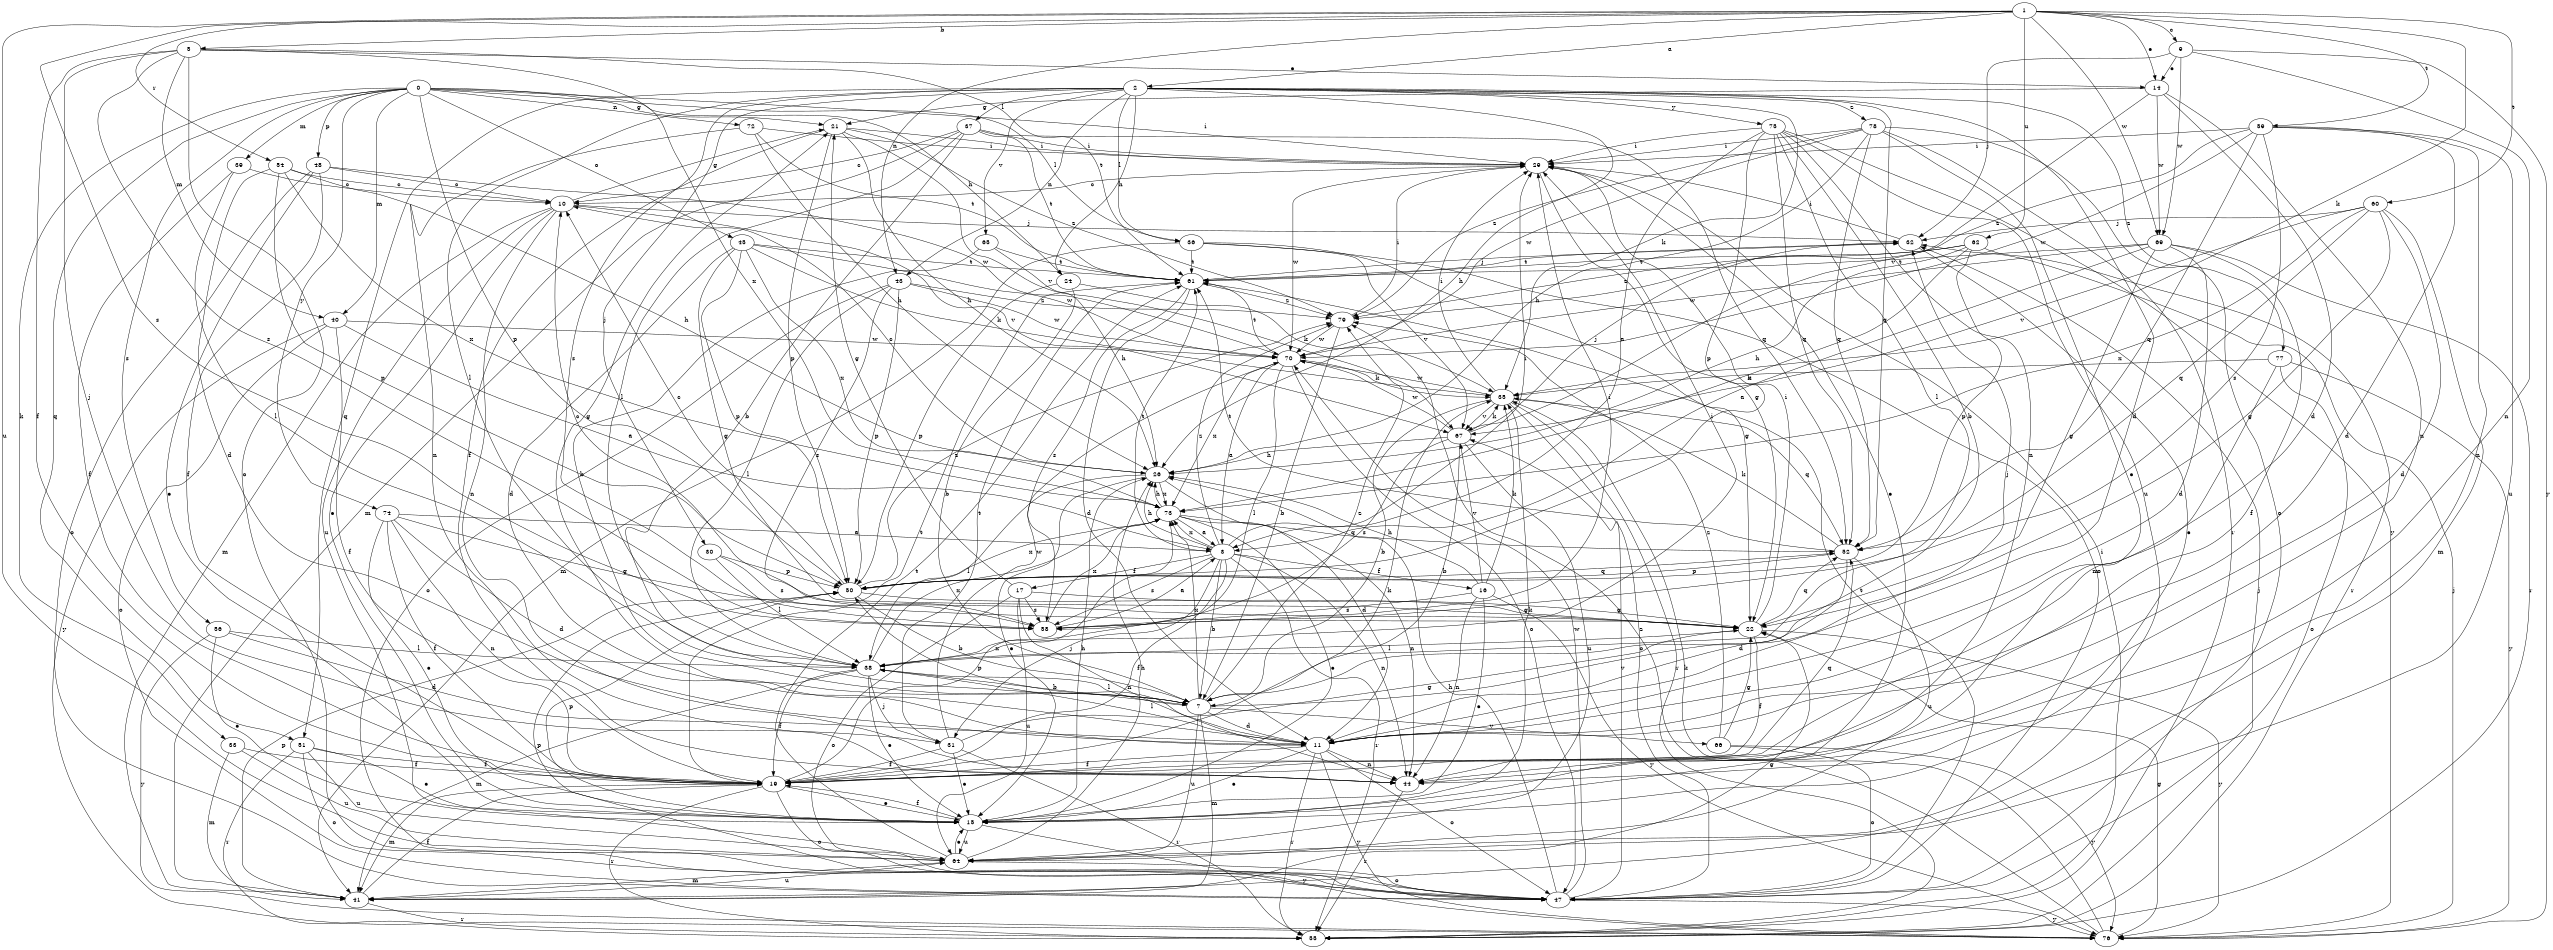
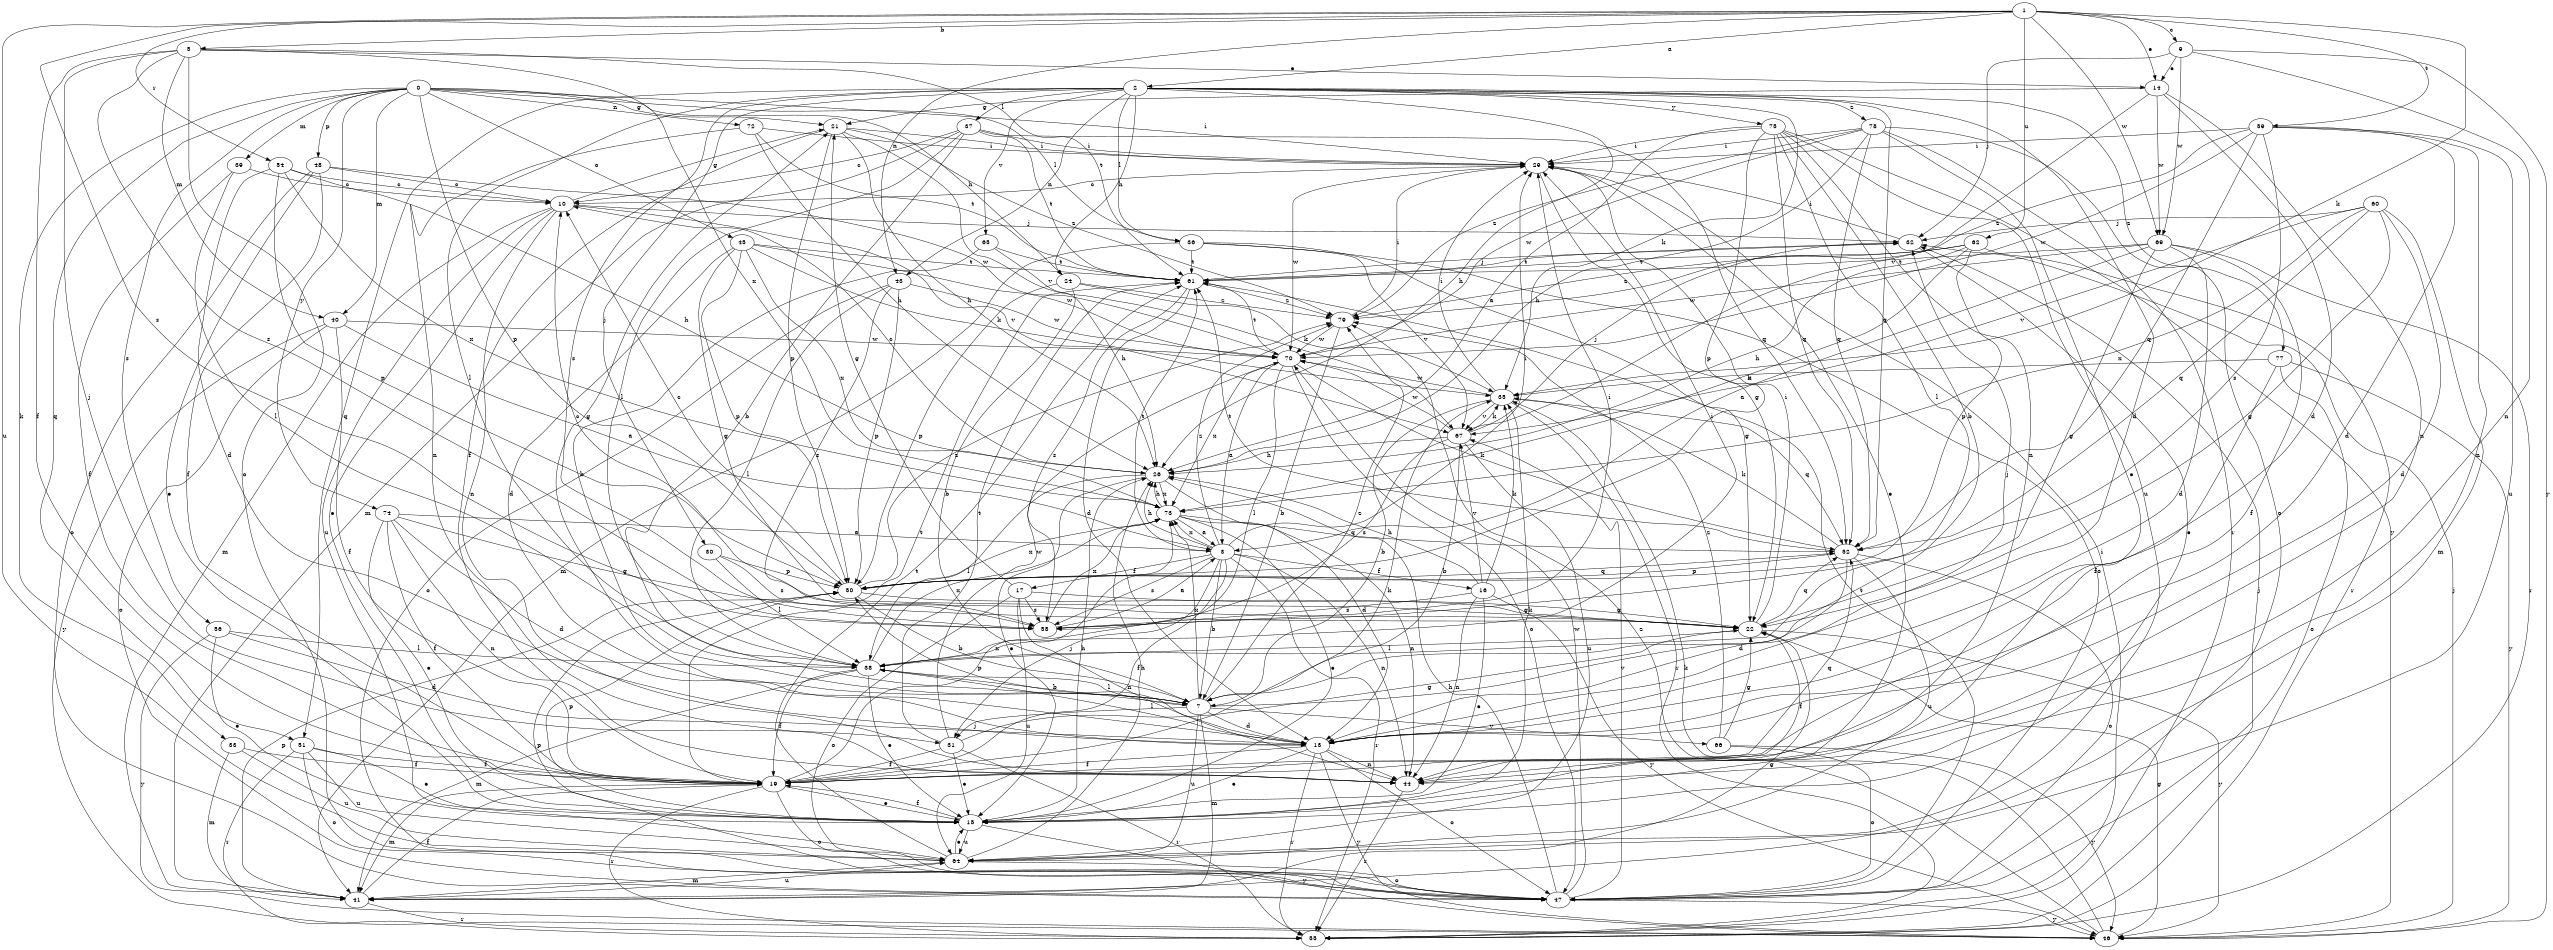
(2395, 19) -> none
(1107, 308) -> (1209, 301)
(1405, 390) -> (1554, 483)
(1551, 449) -> (1478, 316)
(2096, 571) -> (2096, 571)
(1638, 682) -> (2017, 819)
(886, 719) -> (1094, 711)
(1318, 745) -> (1318, 745)
(1164, 761) -> (1668, 759)
(2107, 939) -> (2107, 939)
